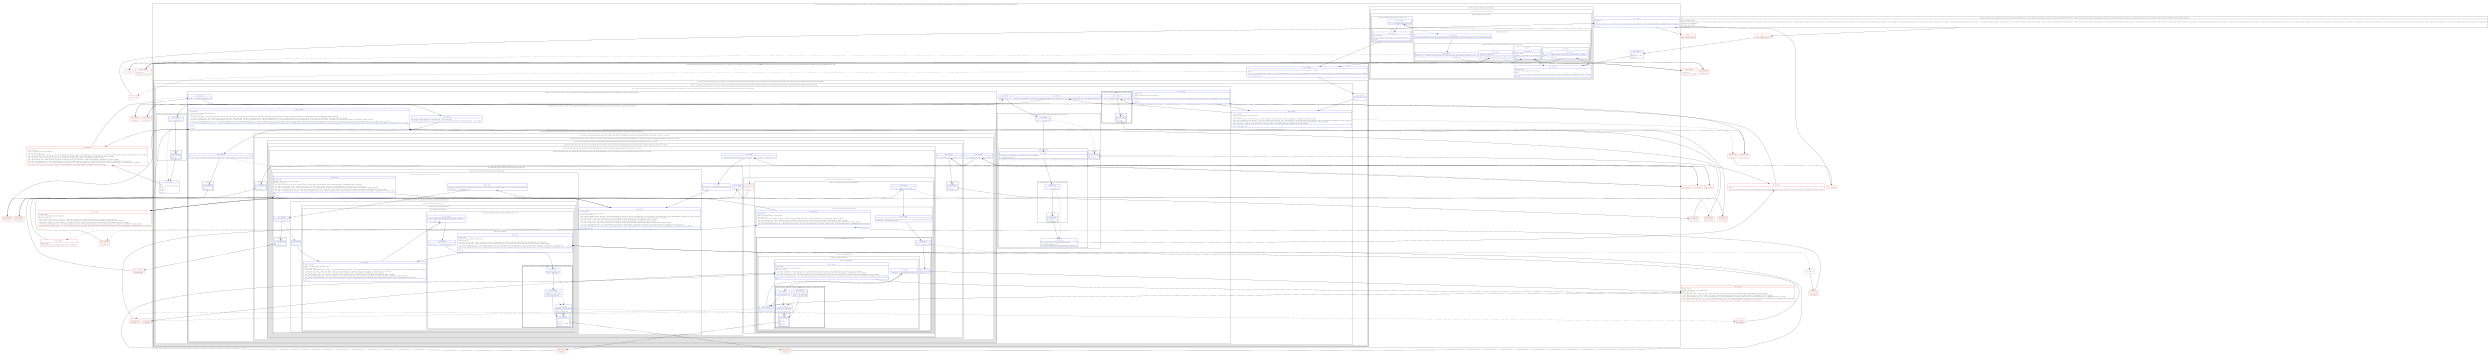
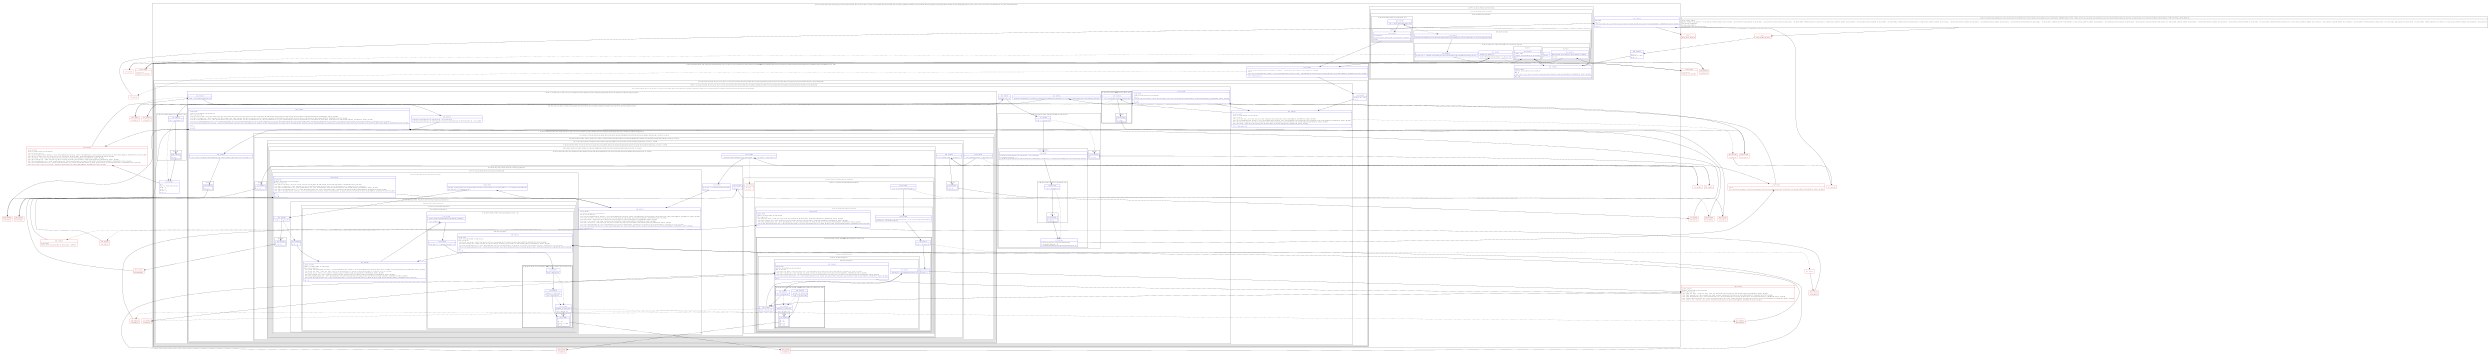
(1686, 187) -> none
(95, 219) -> none
